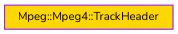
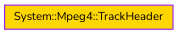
(89, 17) -> (89, 17)
